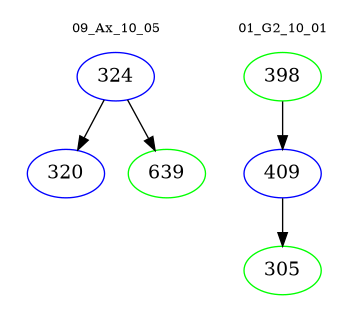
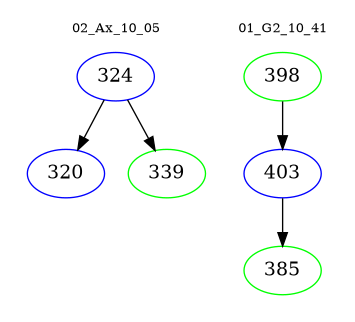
(116, 29) -> (116, 29)
(283, 29) -> (283, 29)
(167, 174) -> (167, 174)
(283, 174) -> (283, 174)
(283, 271) -> (283, 271)
